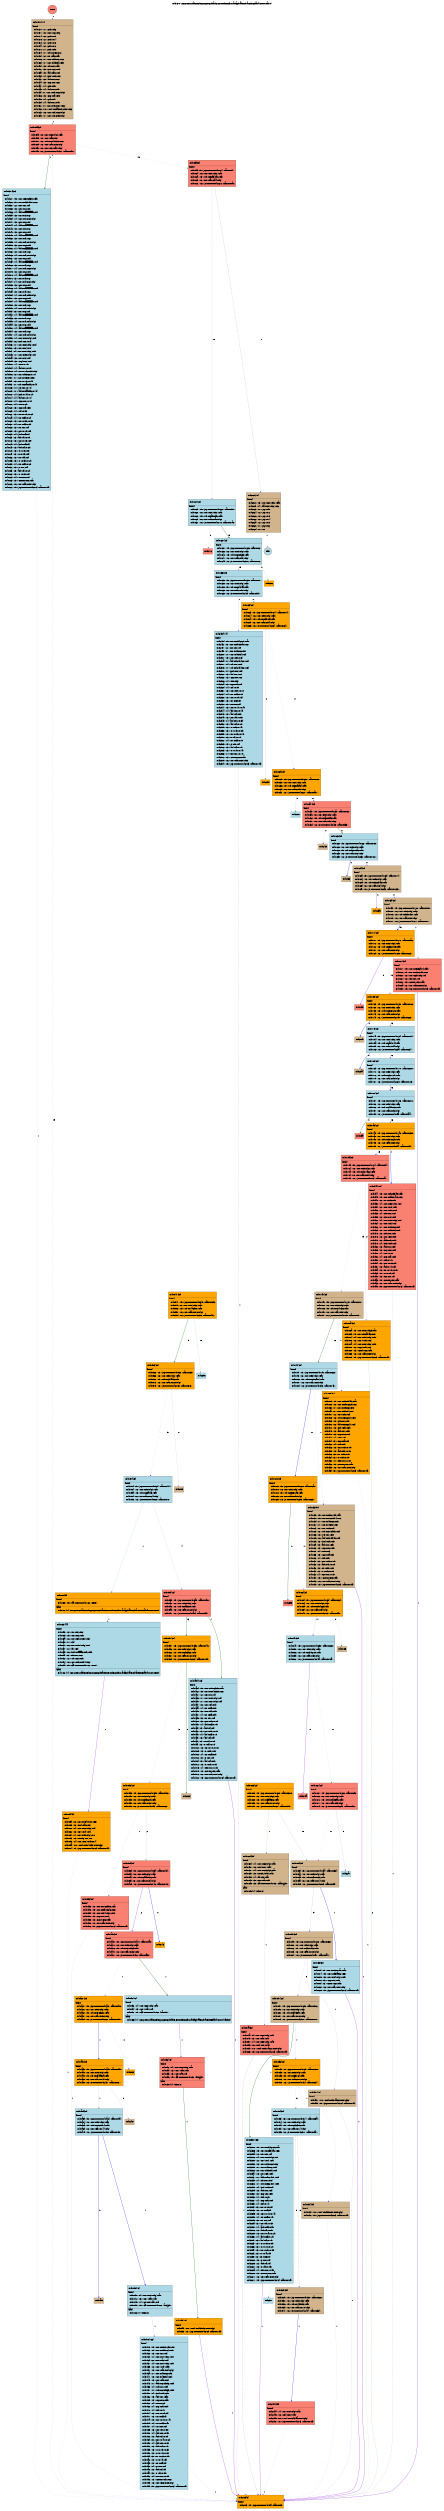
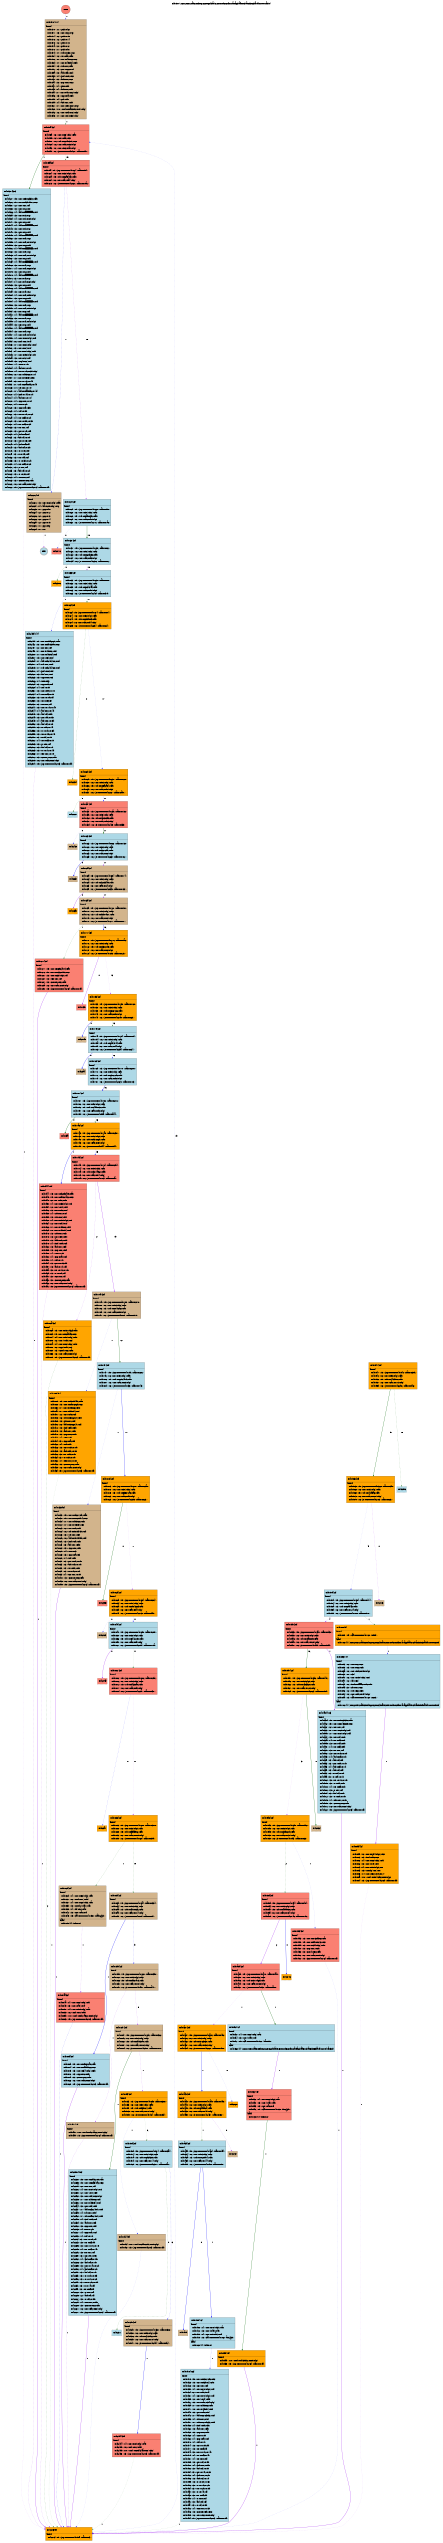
(351, 1236) -> (106, 1236)
(219, 1645) -> (334, 1678)
(324, 1834) -> (133, 1754)
(346, 1874) -> (102, 1828)
